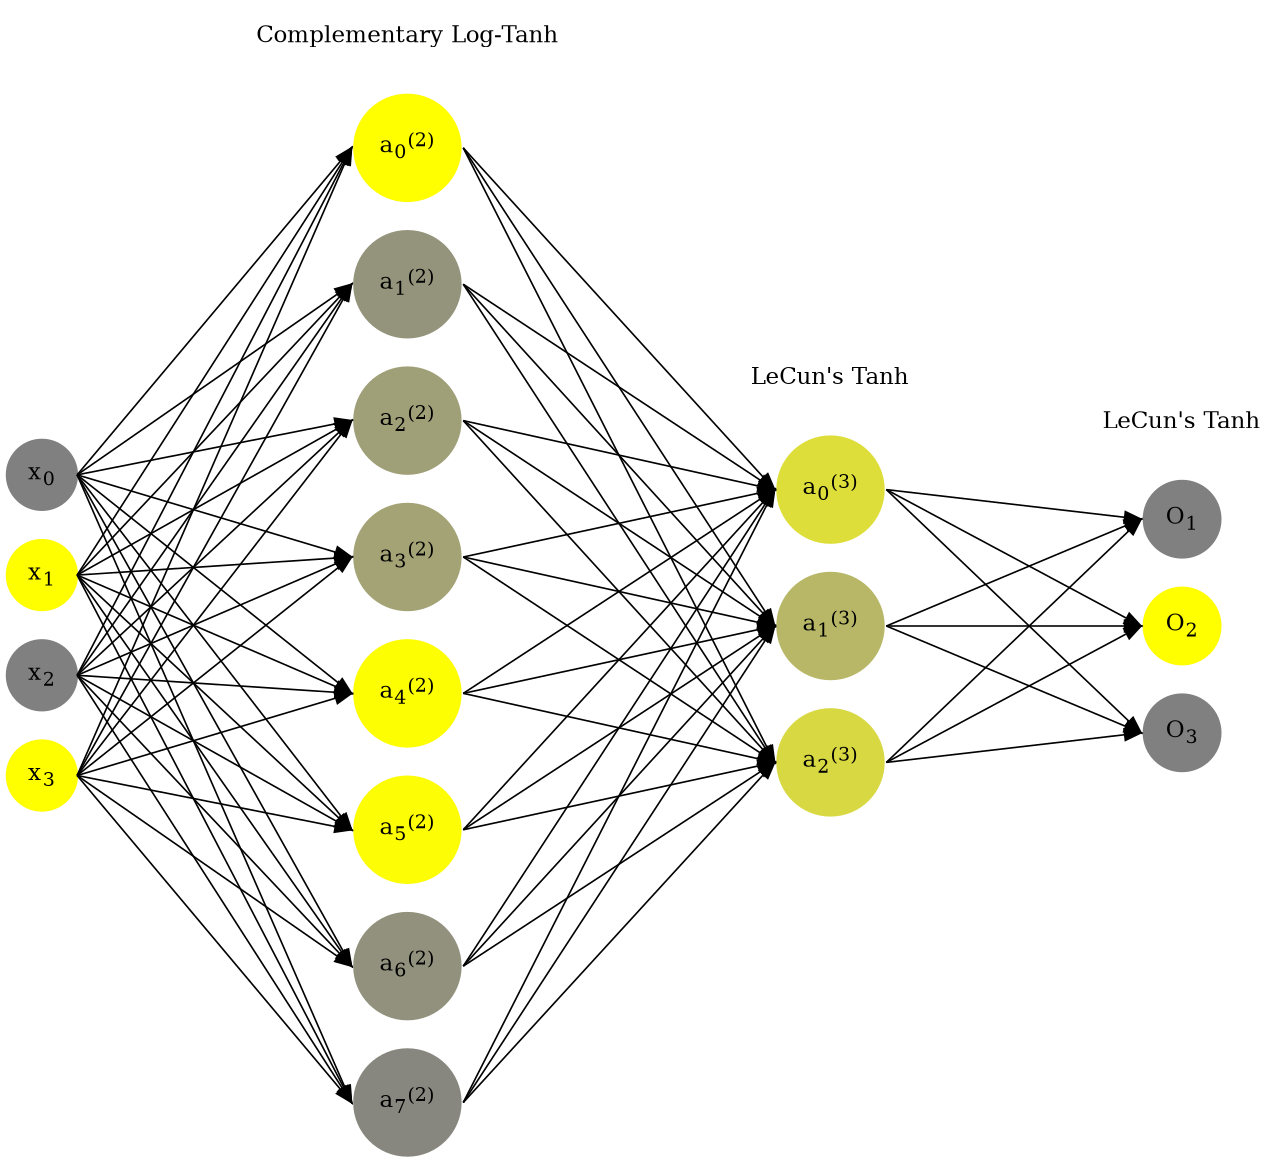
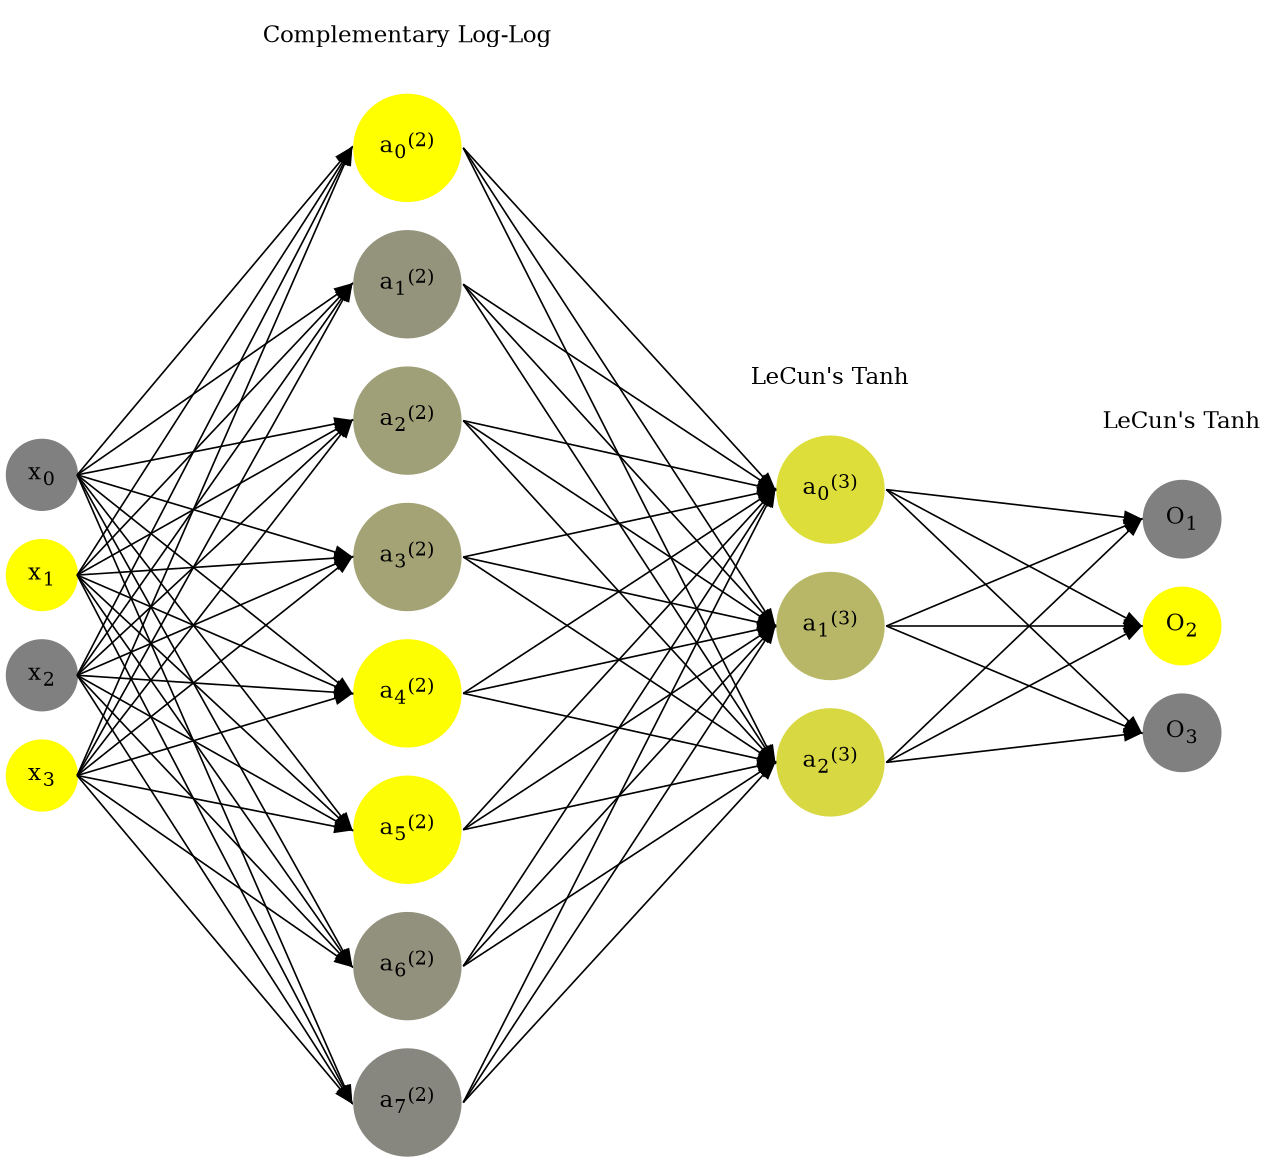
(407, 36) -> (407, 36)
